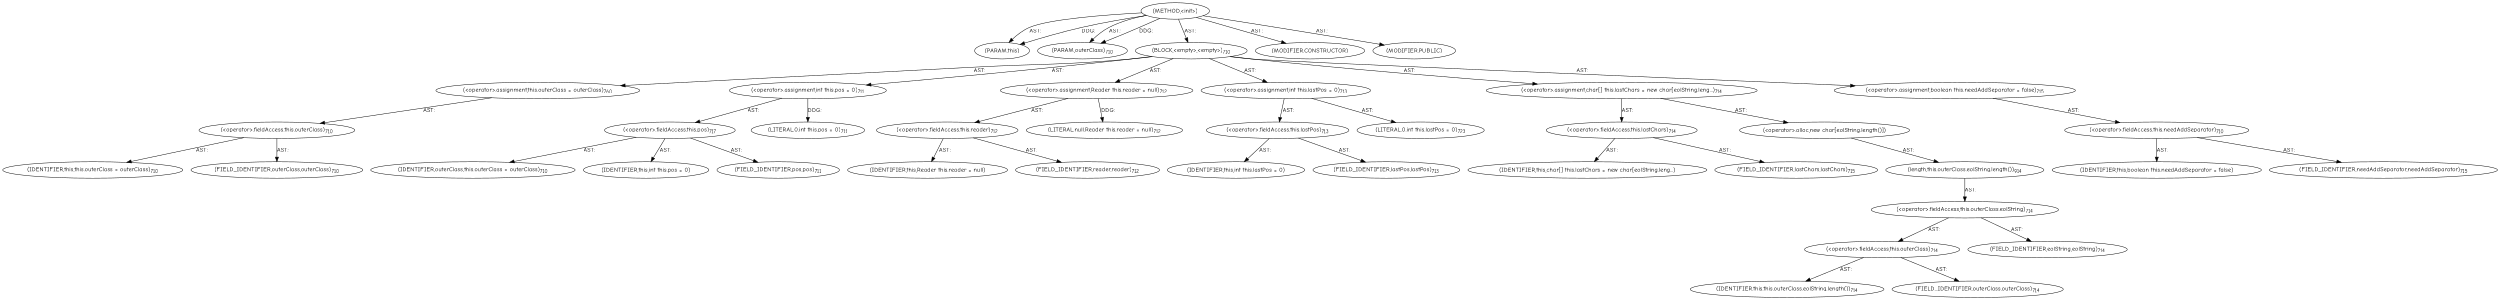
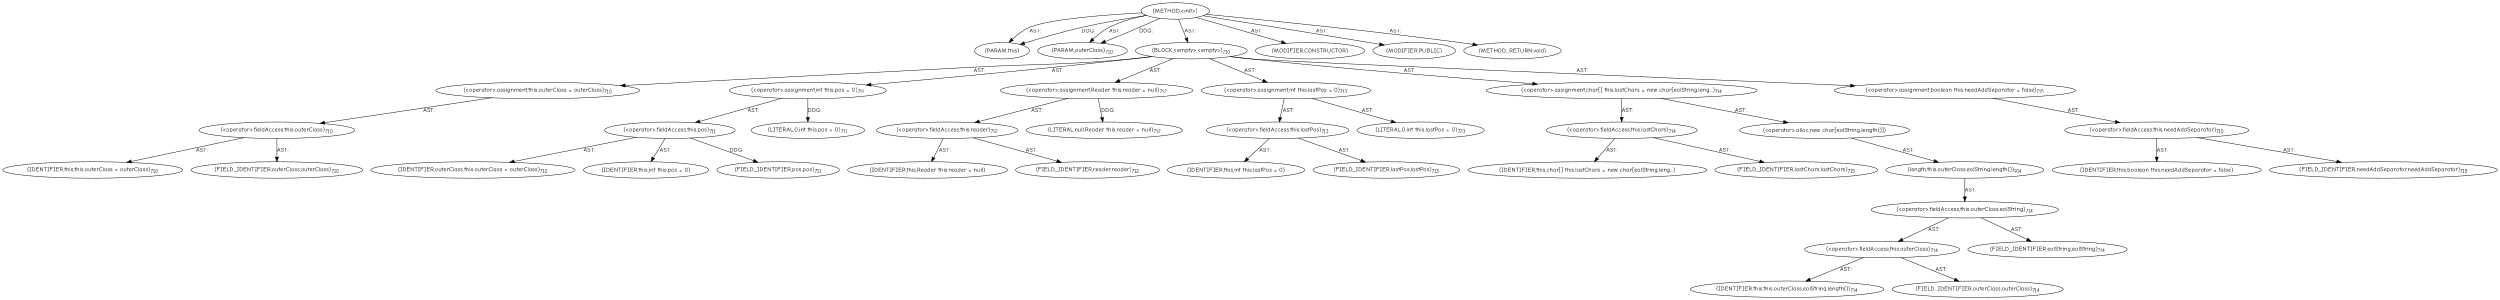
none -> (1512, 51)
(608, 90) -> (608, 90)
(713, 130) -> (713, 130)
(738, 150) -> (738, 150)
